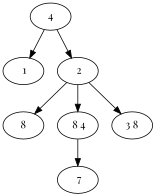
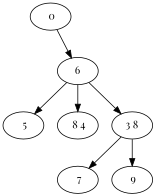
(51, 17) -> (51, 17)
(23, 71) -> none
(78, 71) -> (78, 71)
(23, 125) -> (23, 125)
(78, 149) -> (108, 150)
none -> (132, 180)
